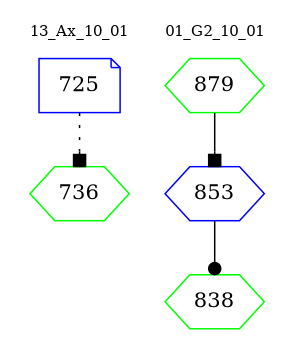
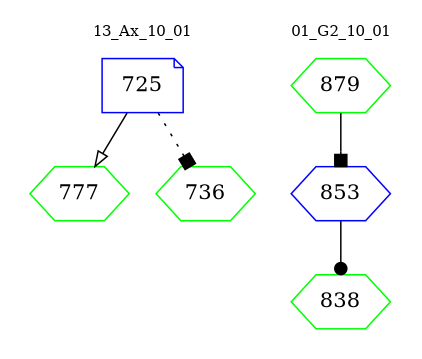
none -> (80, 194)
